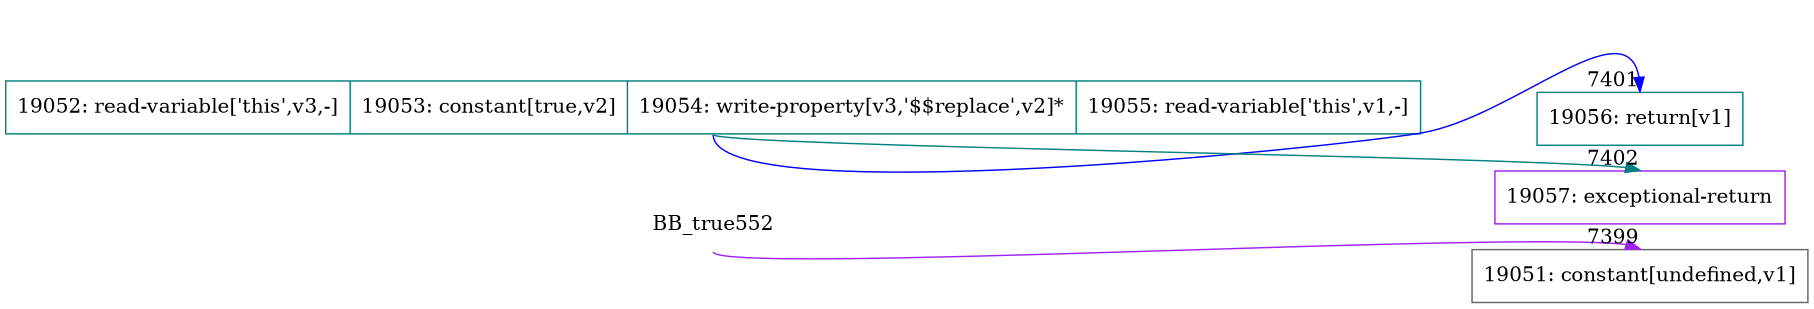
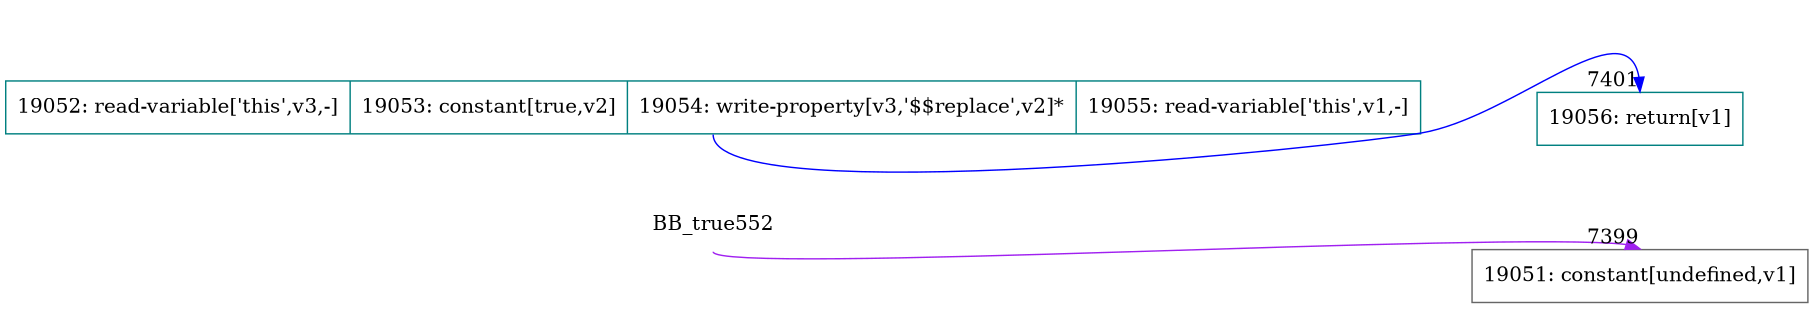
(1640, 197) -> none
